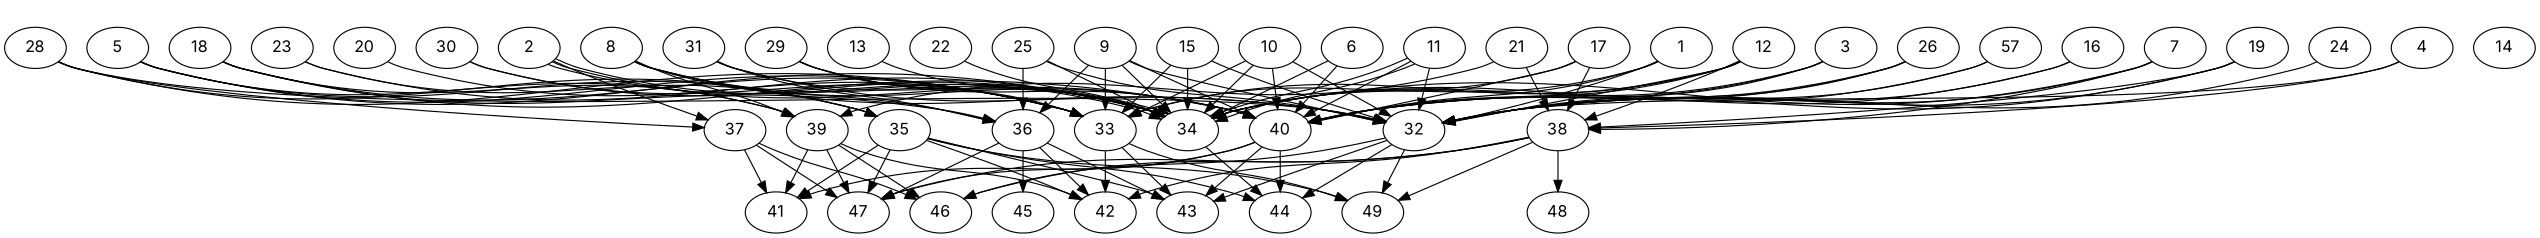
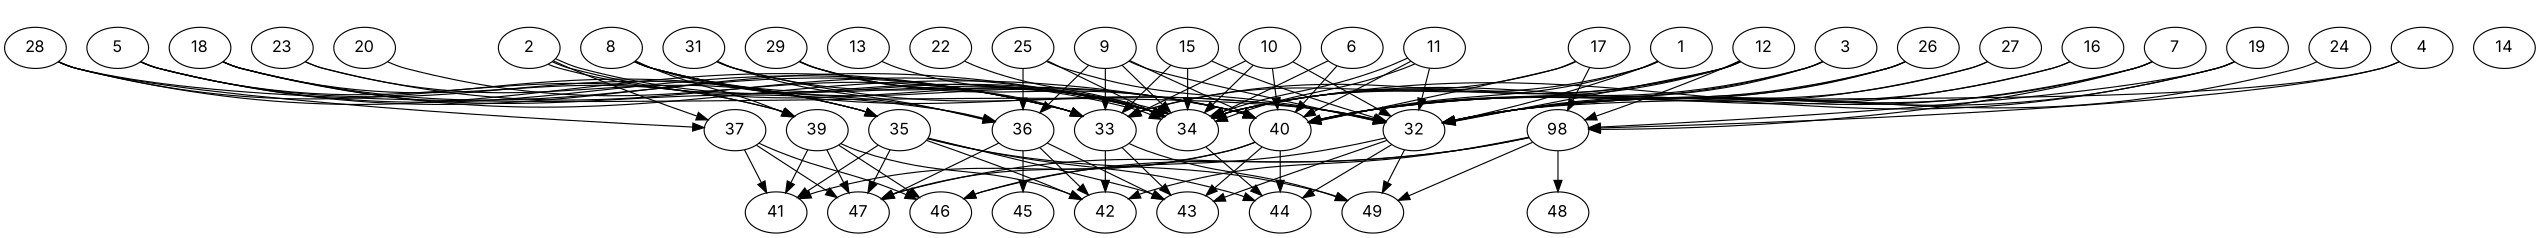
(447, 48) -> none
(1517, 48) -> none
(2011, 48) -> (2011, 48)
(1558, 130) -> (1558, 130)
